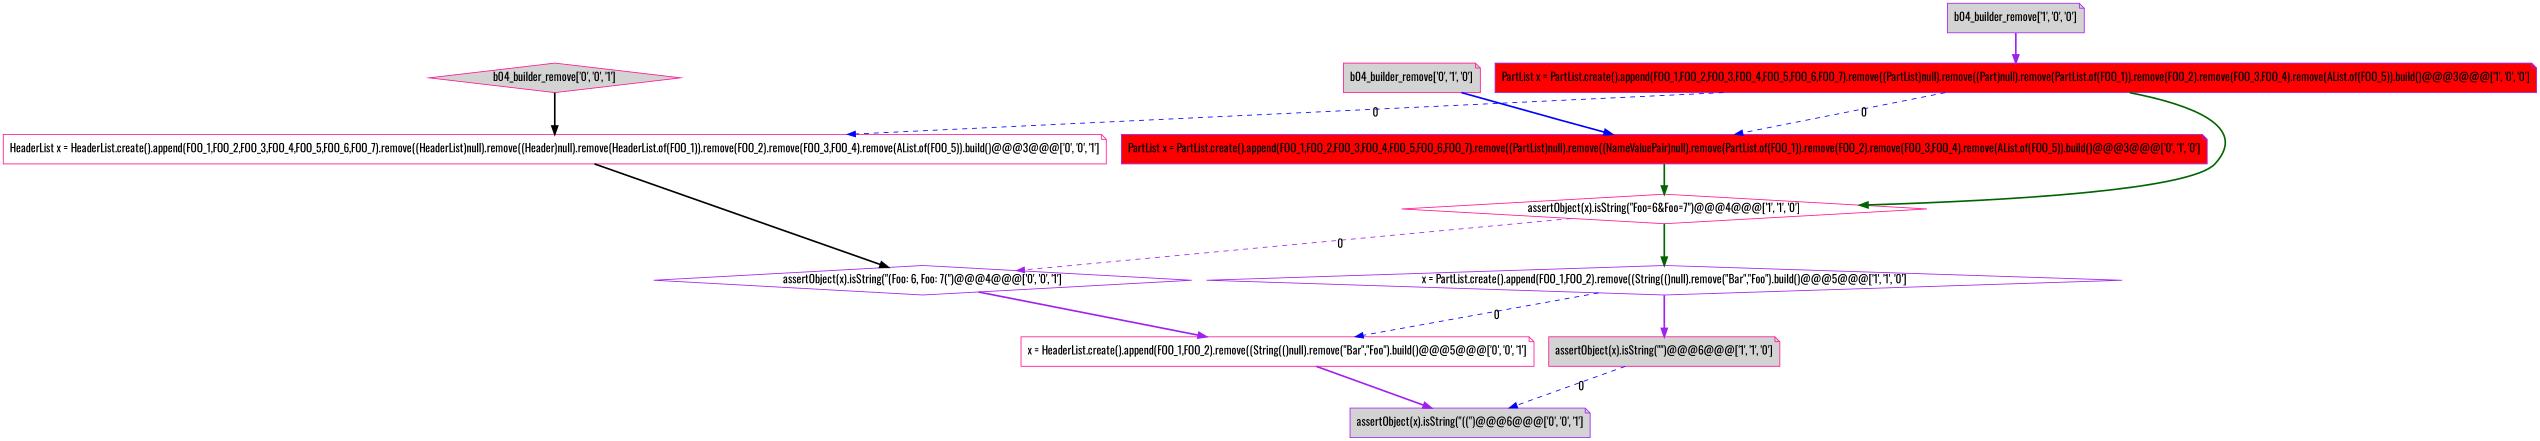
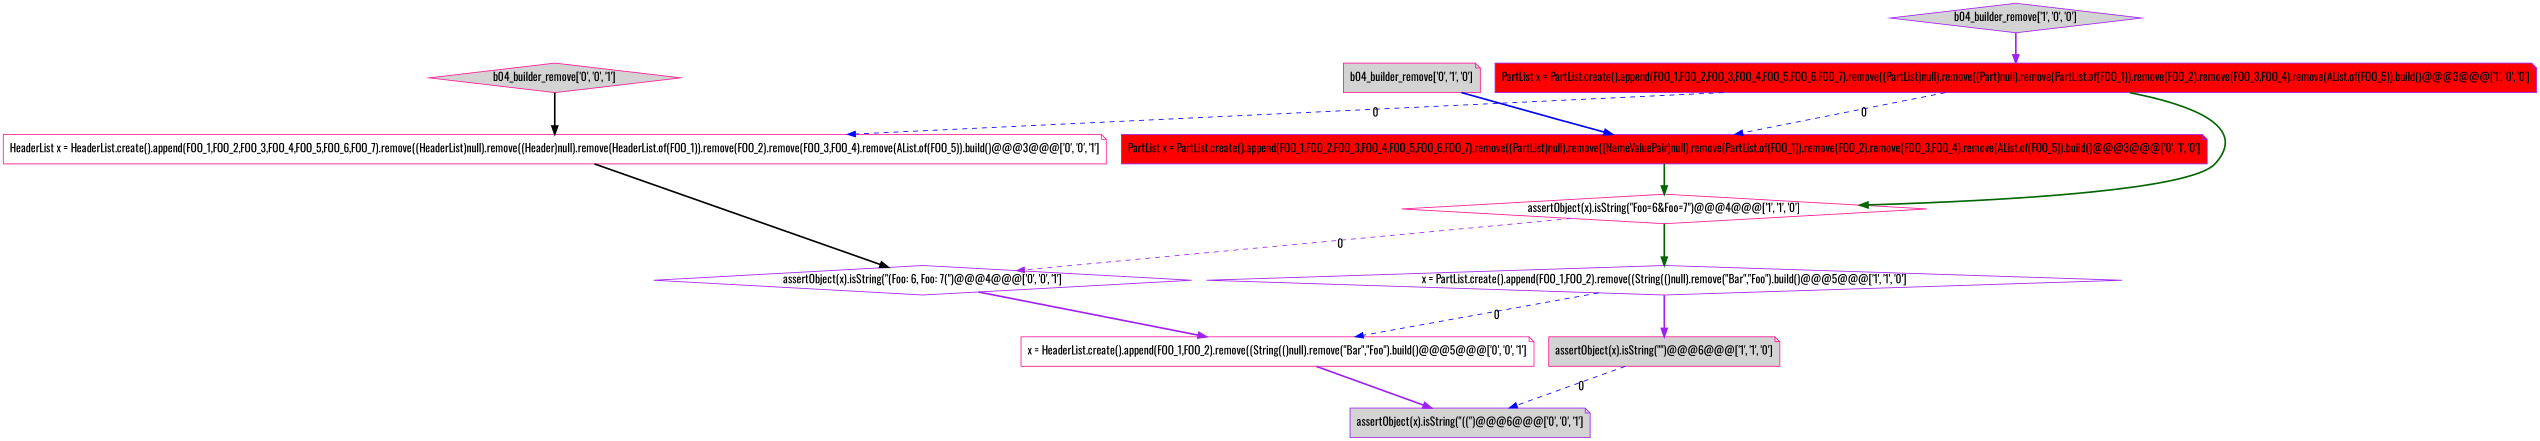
(2016, 18) -> (2016, 18)
